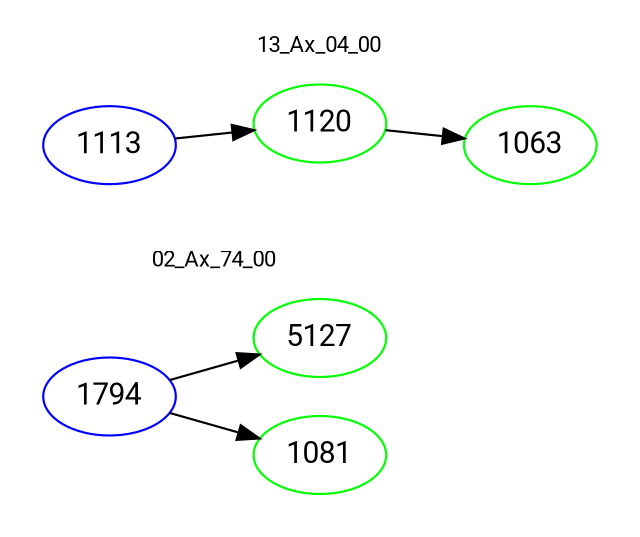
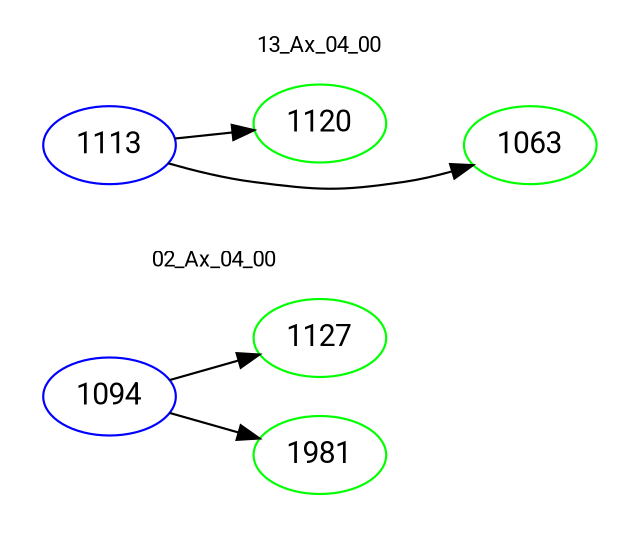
(414, 133) -> (310, 188)
(215, 261) -> (215, 261)
(320, 338) -> (320, 338)
(110, 396) -> (110, 396)
(320, 455) -> (320, 455)
